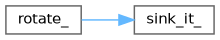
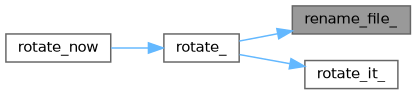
(174, 20) -> (351, 75)
none -> (351, 20)
none -> (58, 48)
